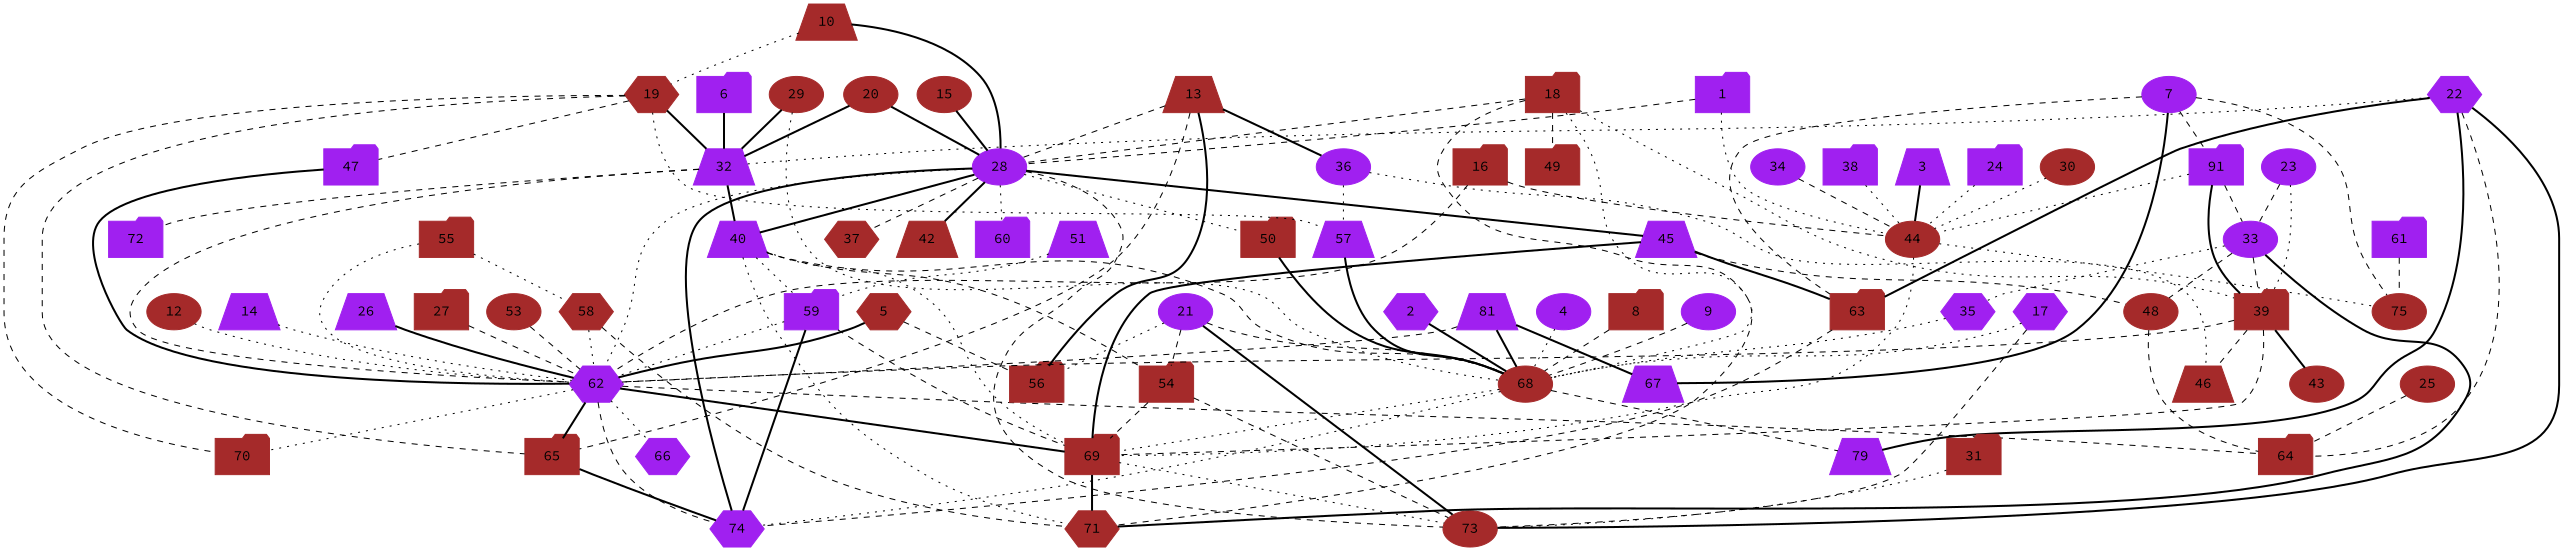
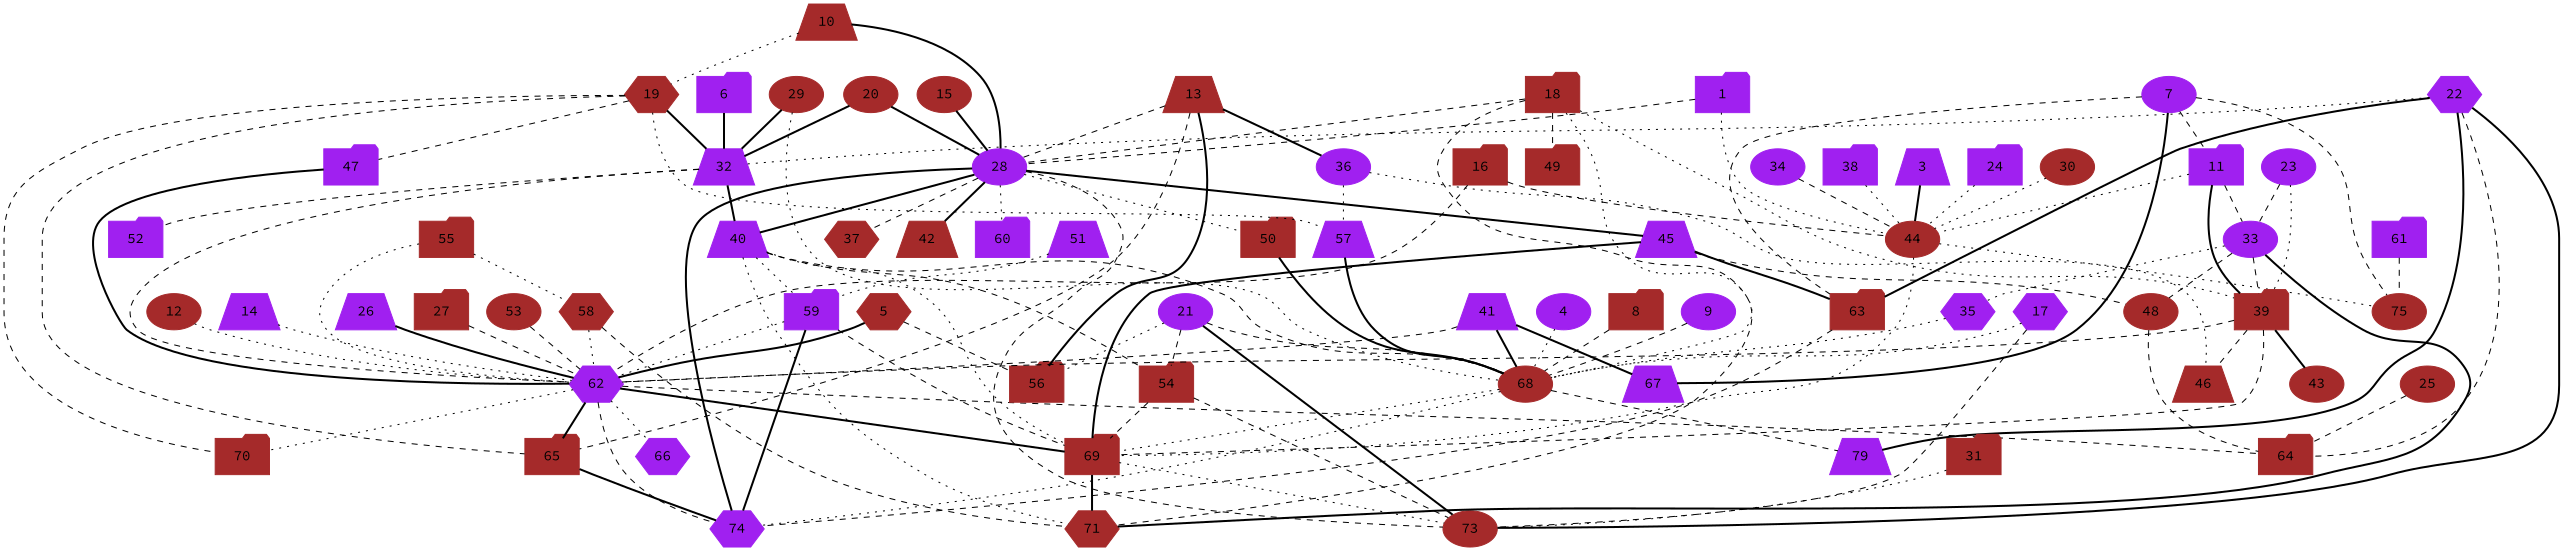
(2216, 167) -> (2216, 167)
(703, 204) -> none
(136, 239) -> (136, 239)
(1411, 312) -> none
(1487, 312) -> (1487, 312)
